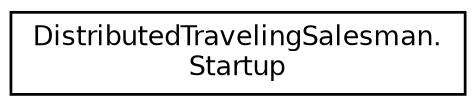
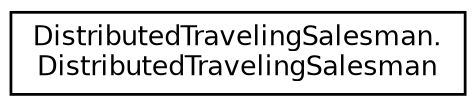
(238, 53) -> (238, 53)
